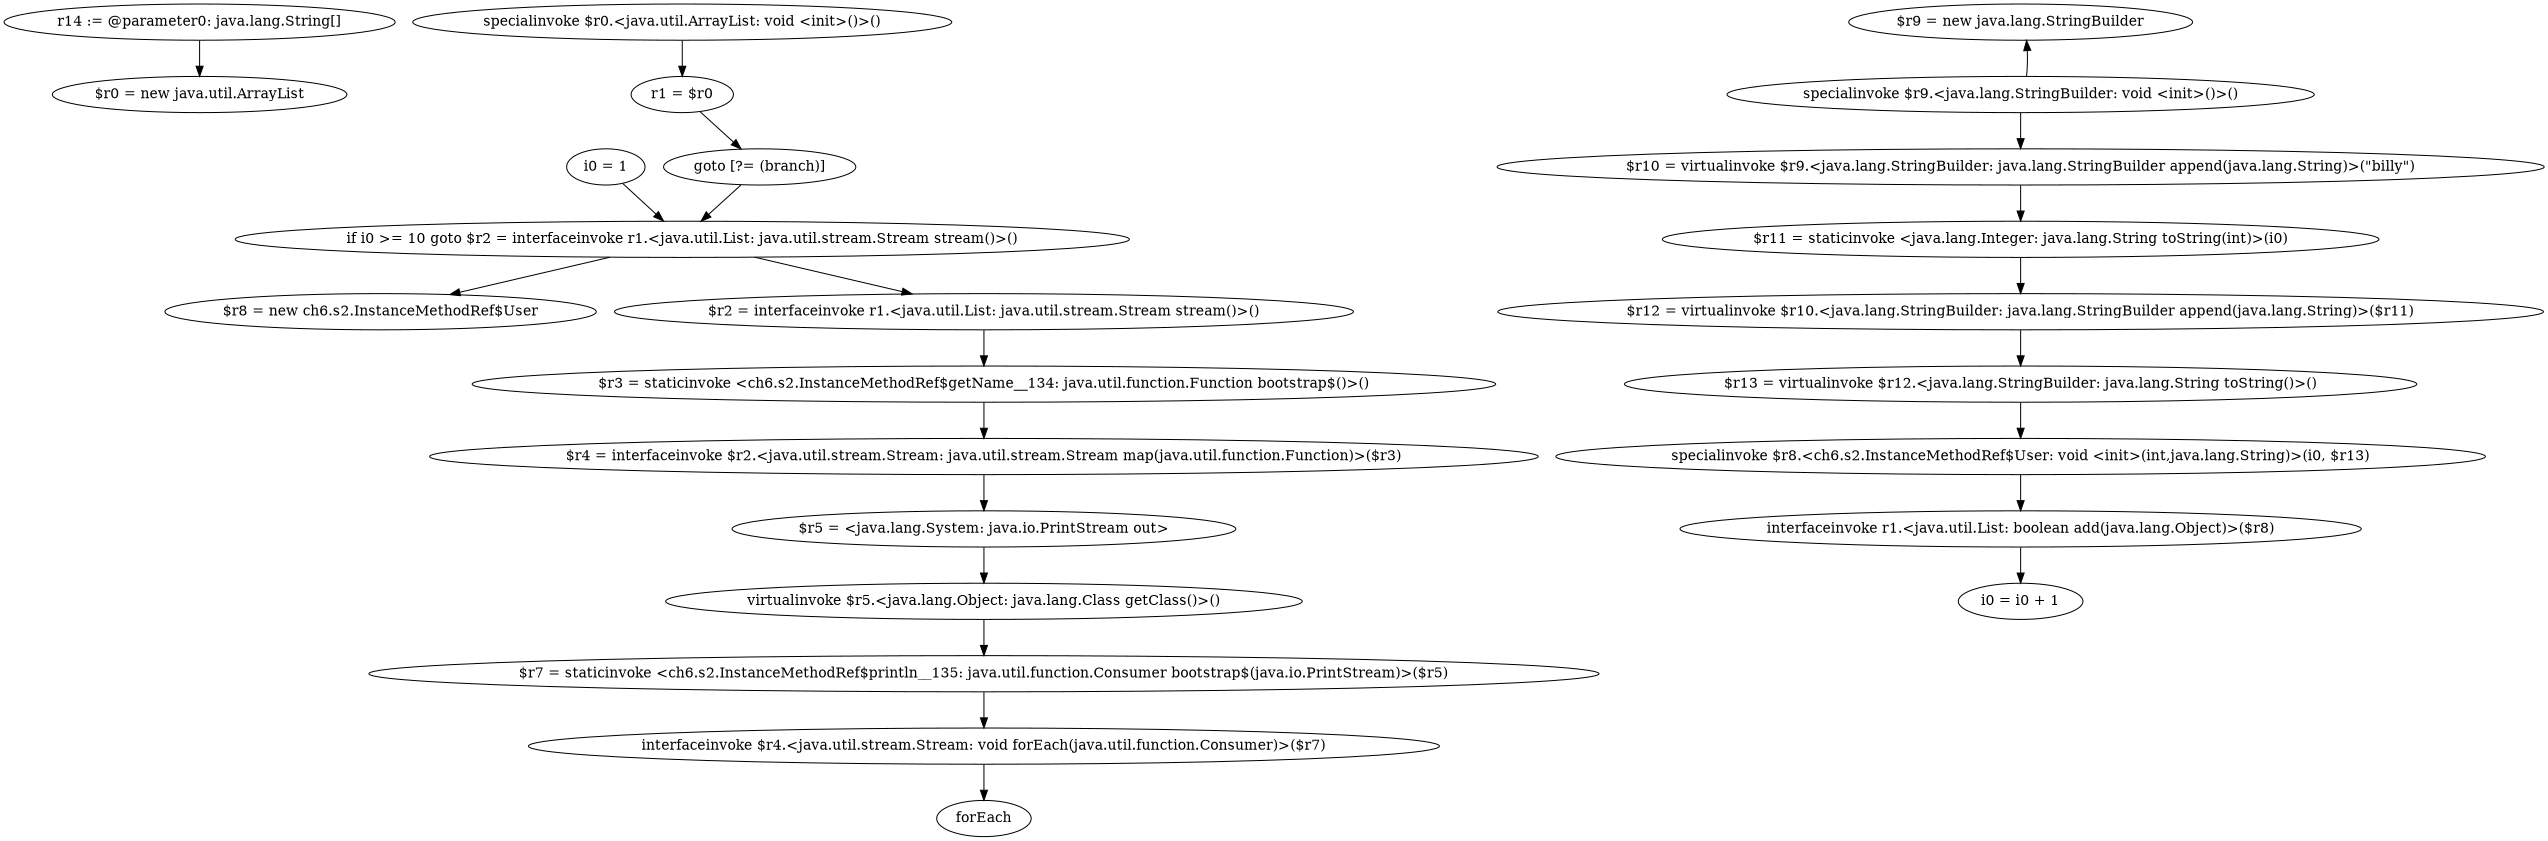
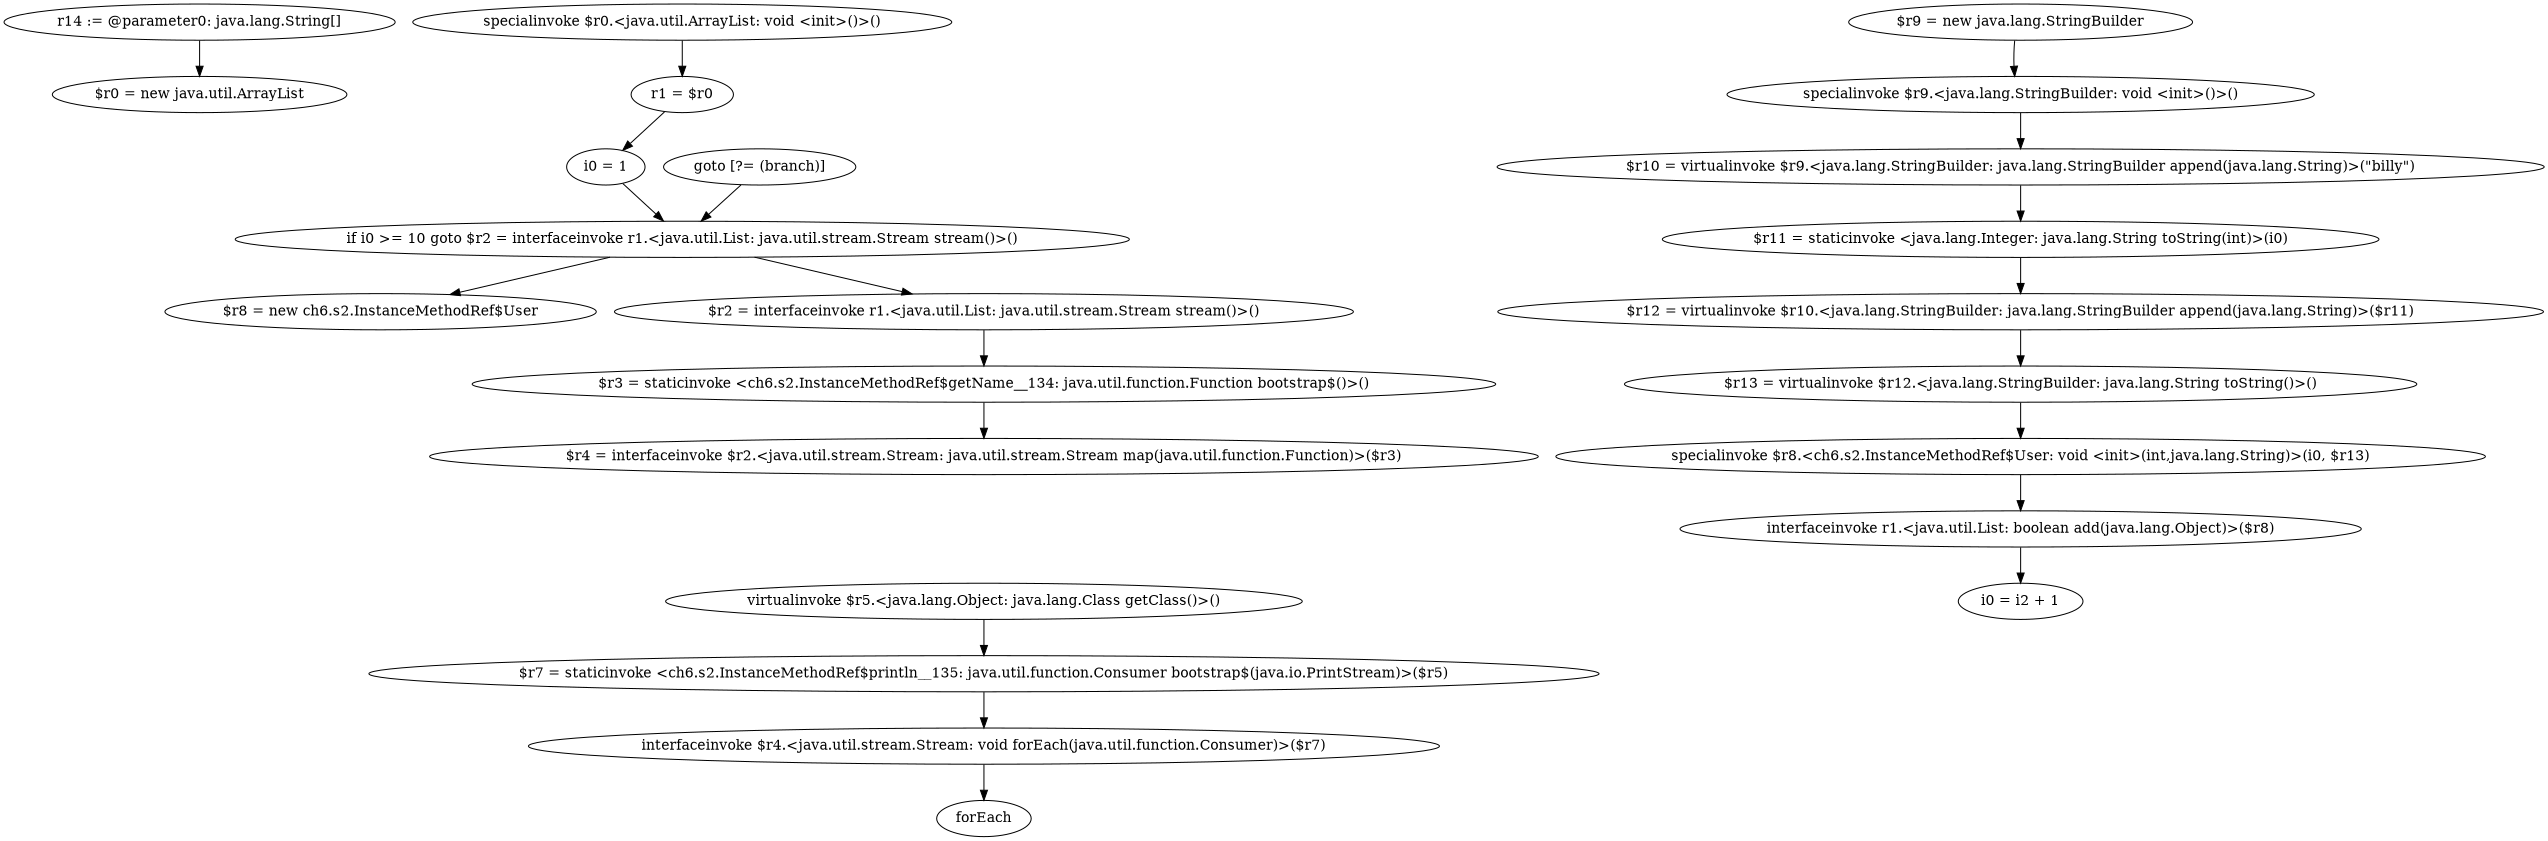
(2027, 63) -> (2014, 53)
(717, 127) -> (647, 128)
(984, 529) -> none
(2021, 601) -> (2021, 601)
